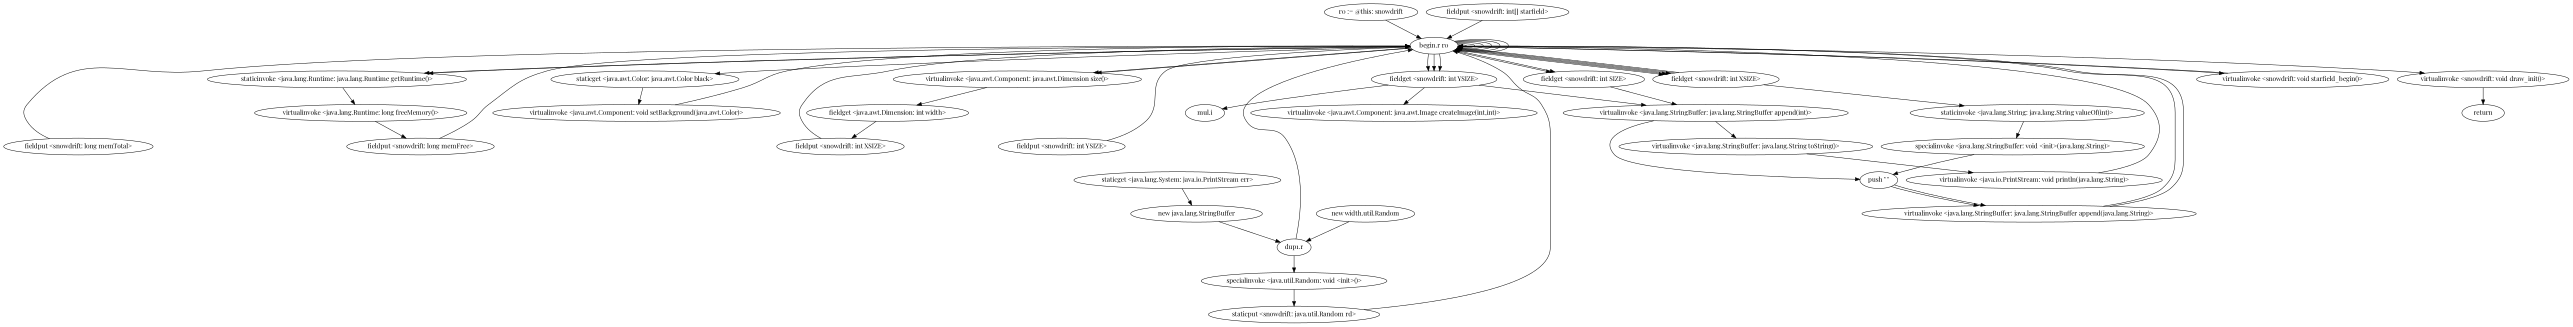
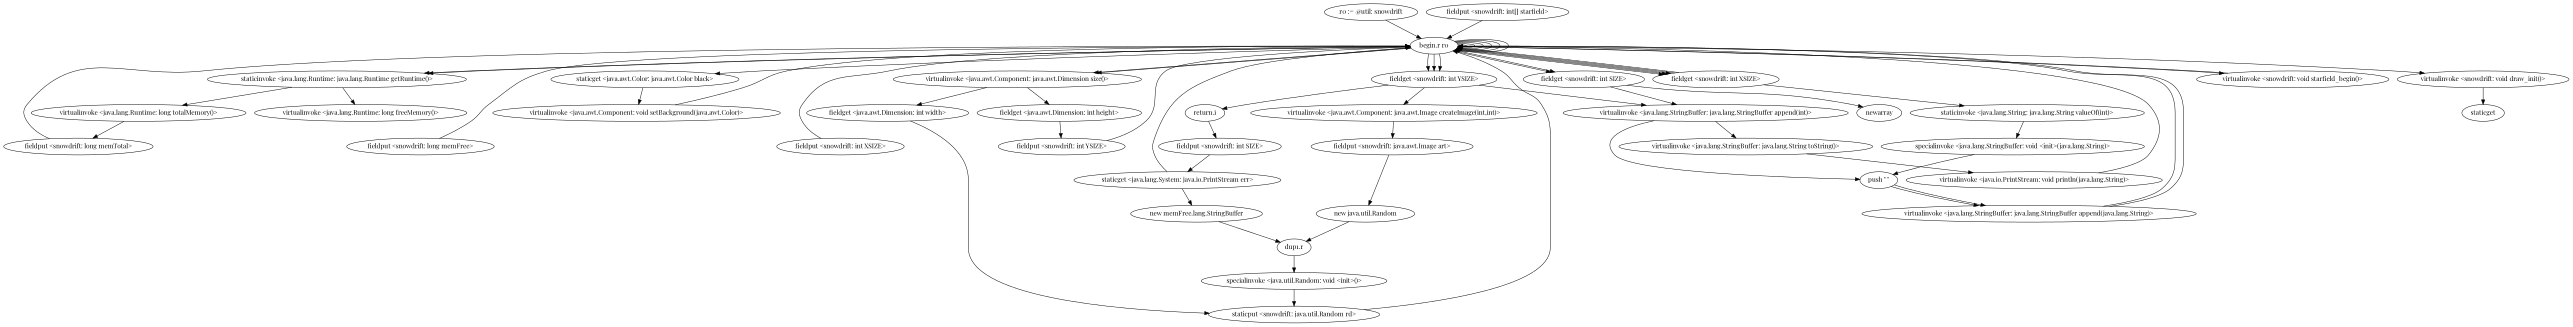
(1371, 12) -> (1371, 12)
(1244, 109) -> (1246, 67)
none -> (139, 113)
none -> (1059, 113)
(1205, 113) -> (1205, 113)
none -> (1879, 113)
(2483, 113) -> (2483, 113)
(866, 128) -> (1002, 282)
(389, 129) -> none
none -> (1220, 147)
none -> (1392, 147)
(1197, 214) -> (1197, 214)
(1365, 214) -> (1365, 214)
